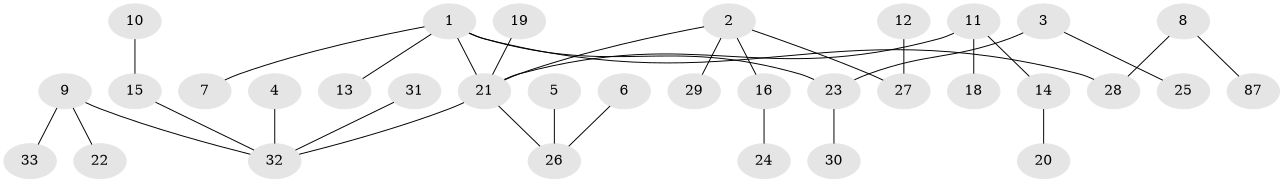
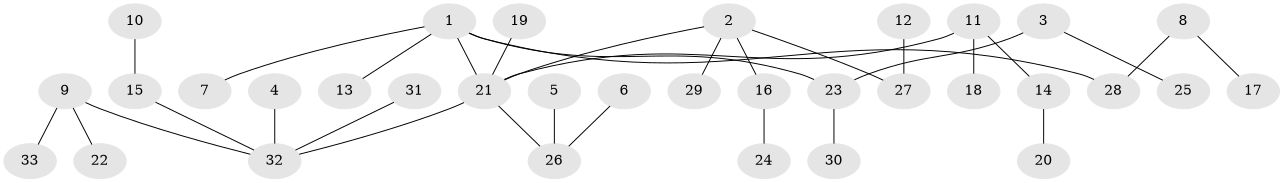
(1253, 91) -> (1253, 91)
